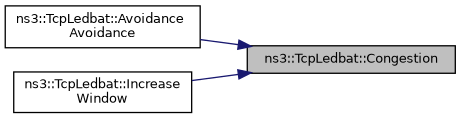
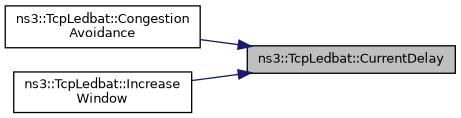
(103, 27) -> (103, 27)
(351, 60) -> (351, 60)
